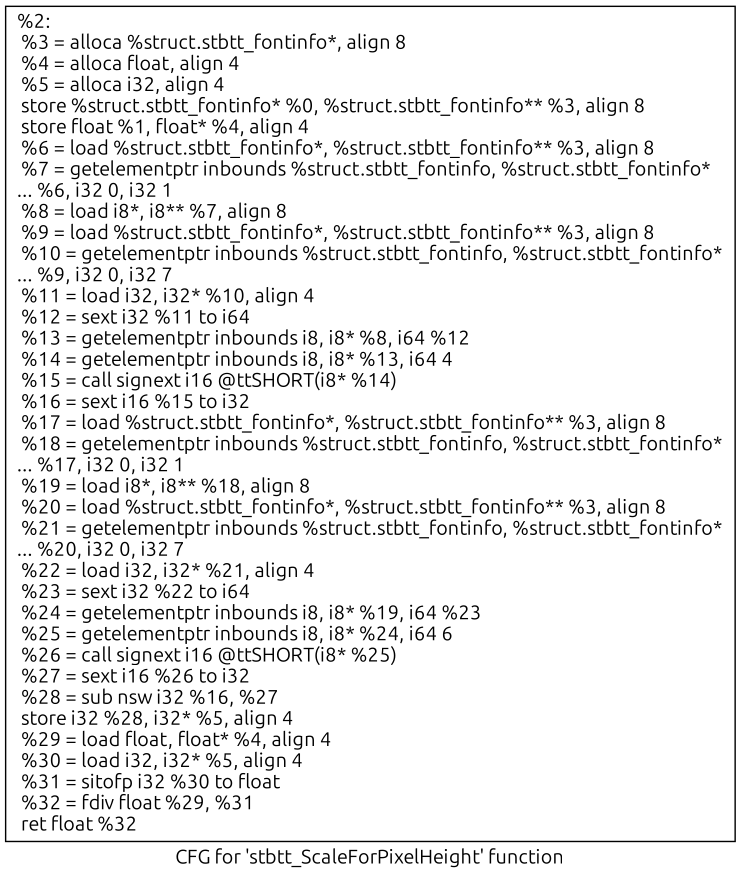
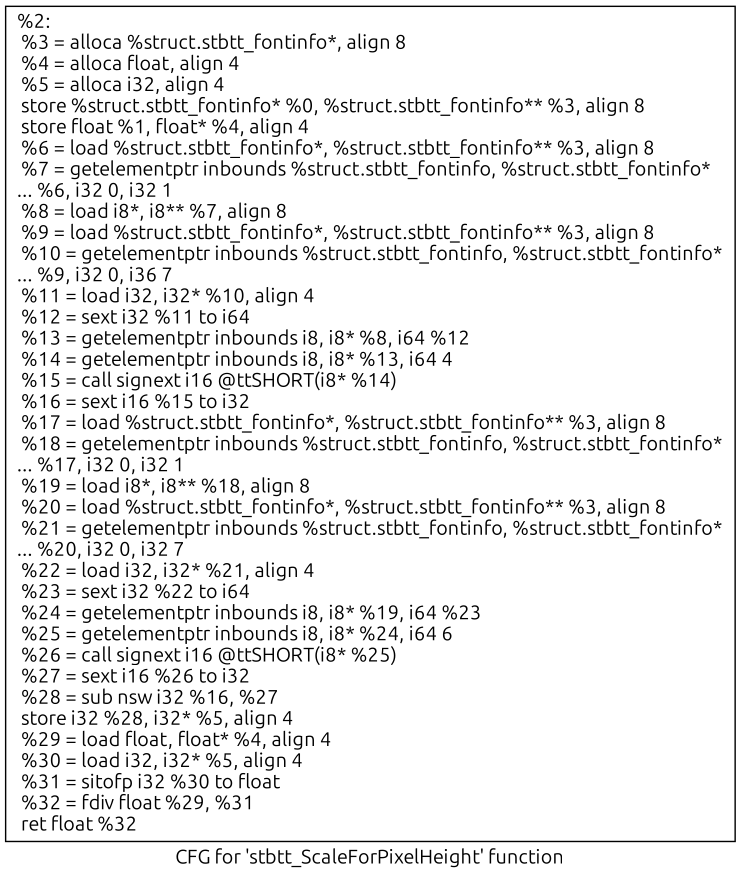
(96, 275) -> (96, 275)
